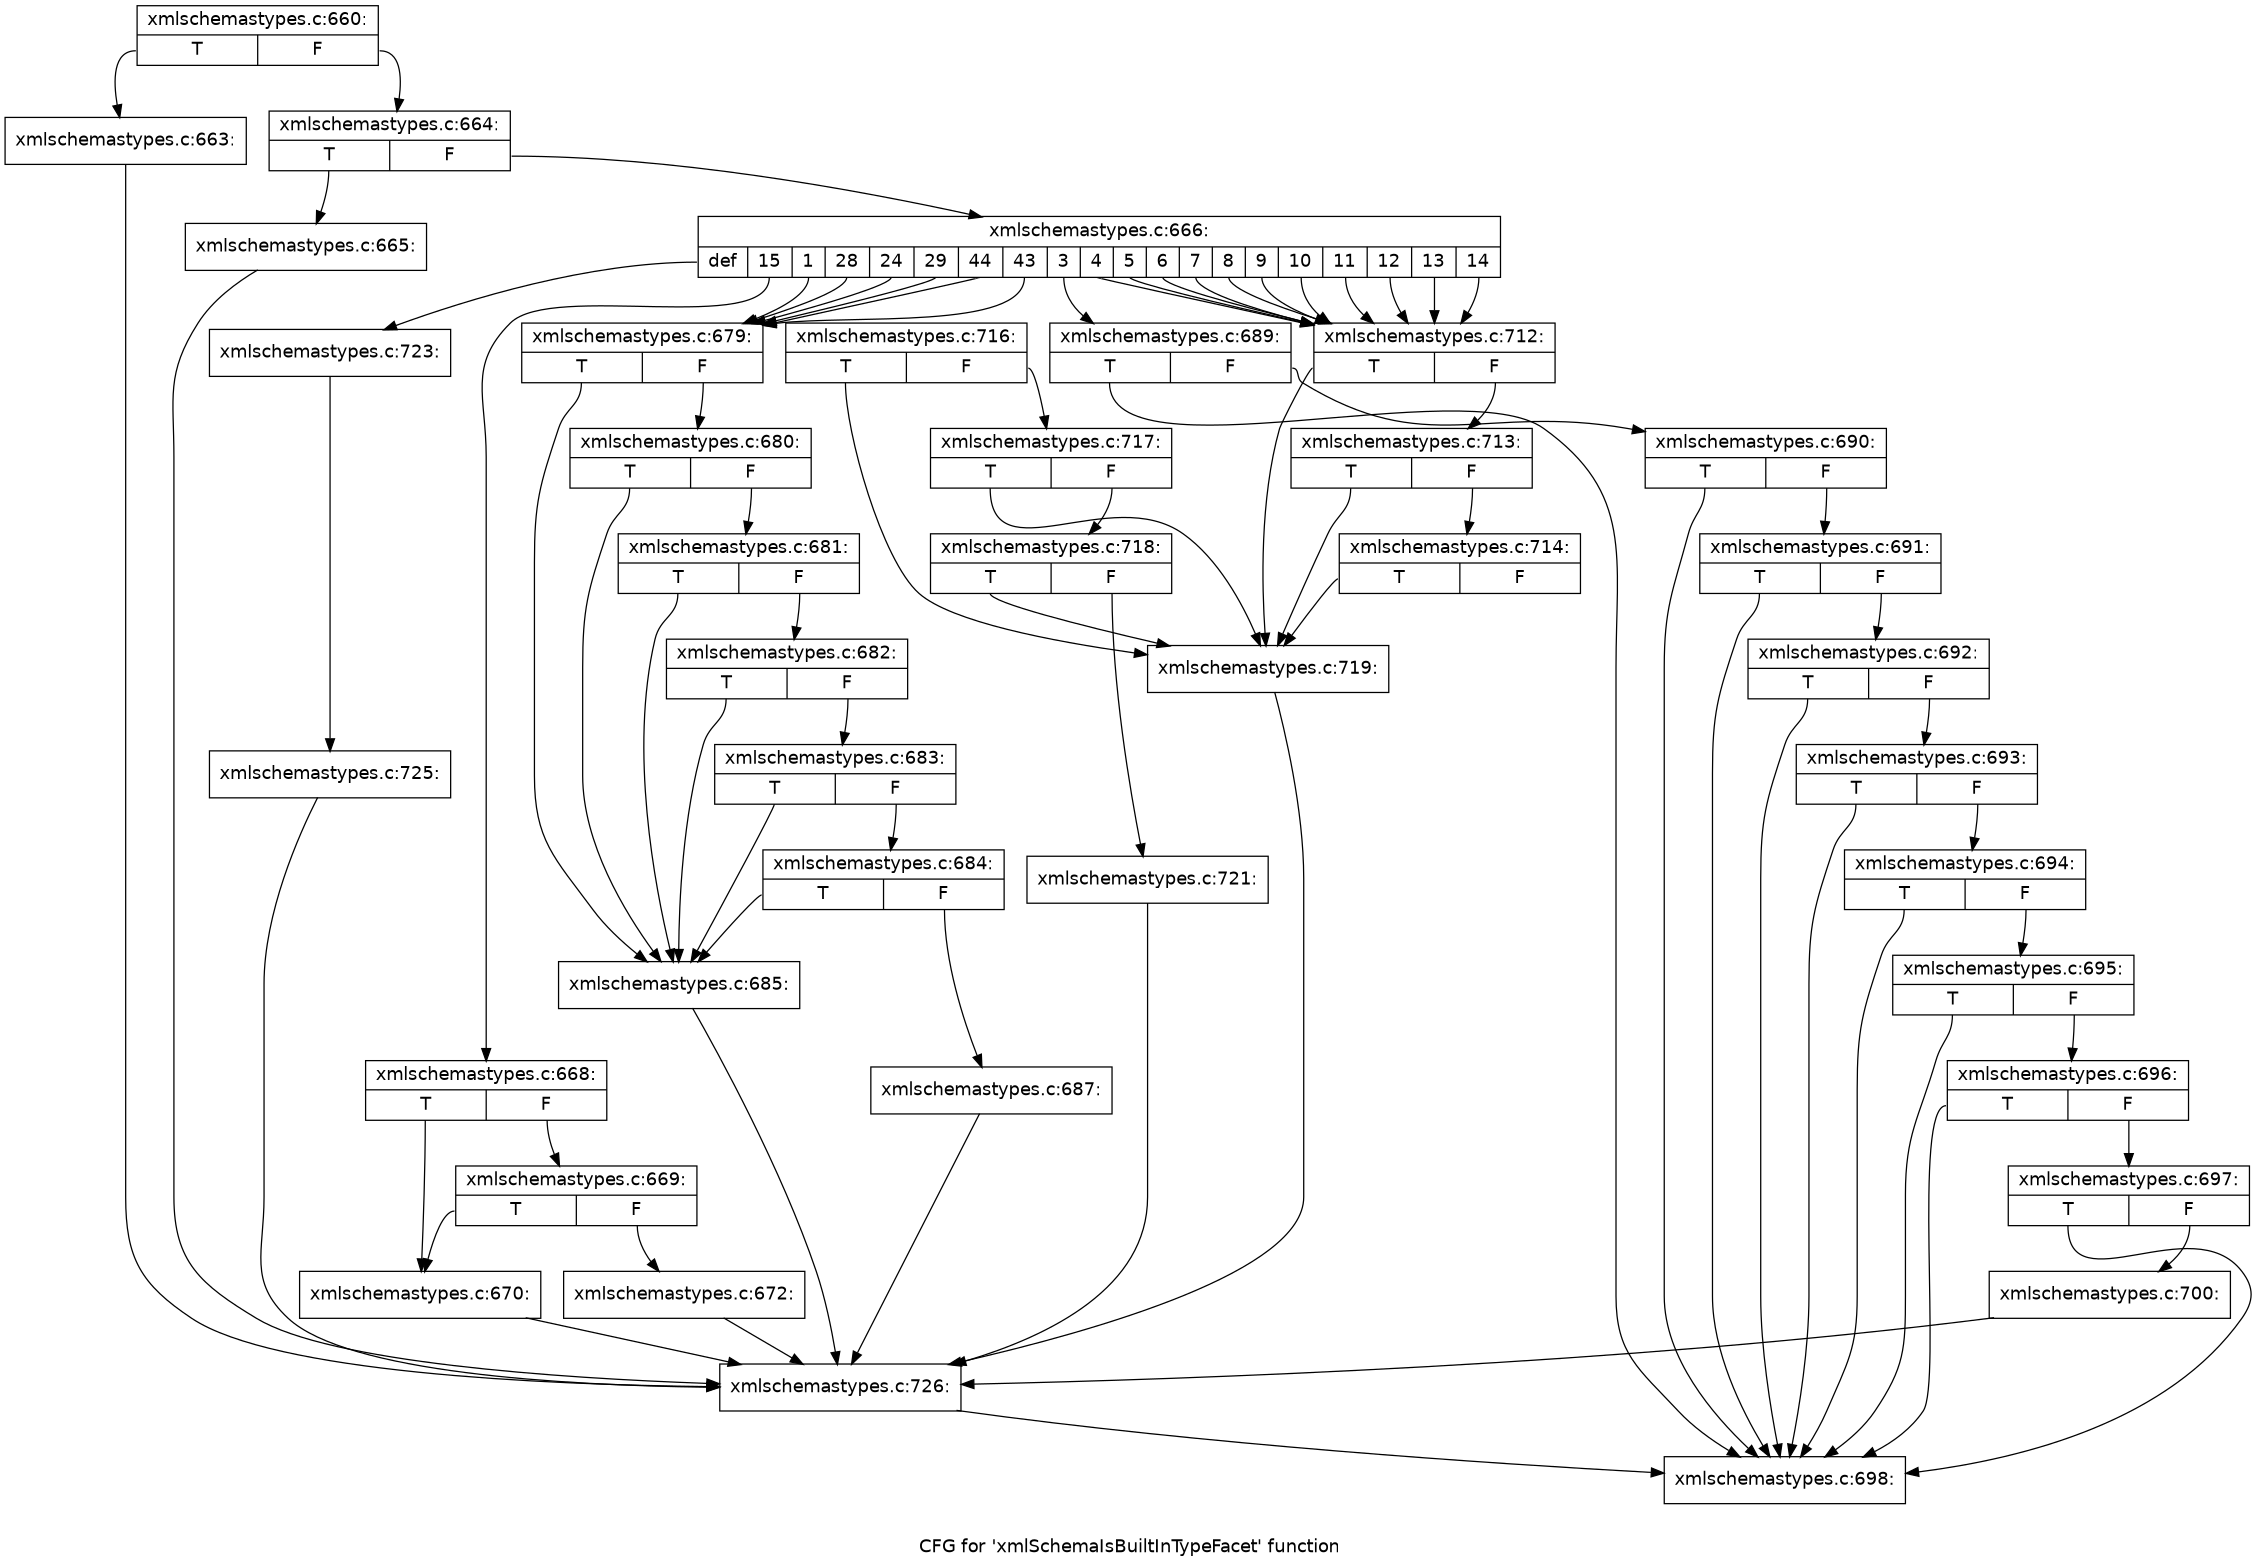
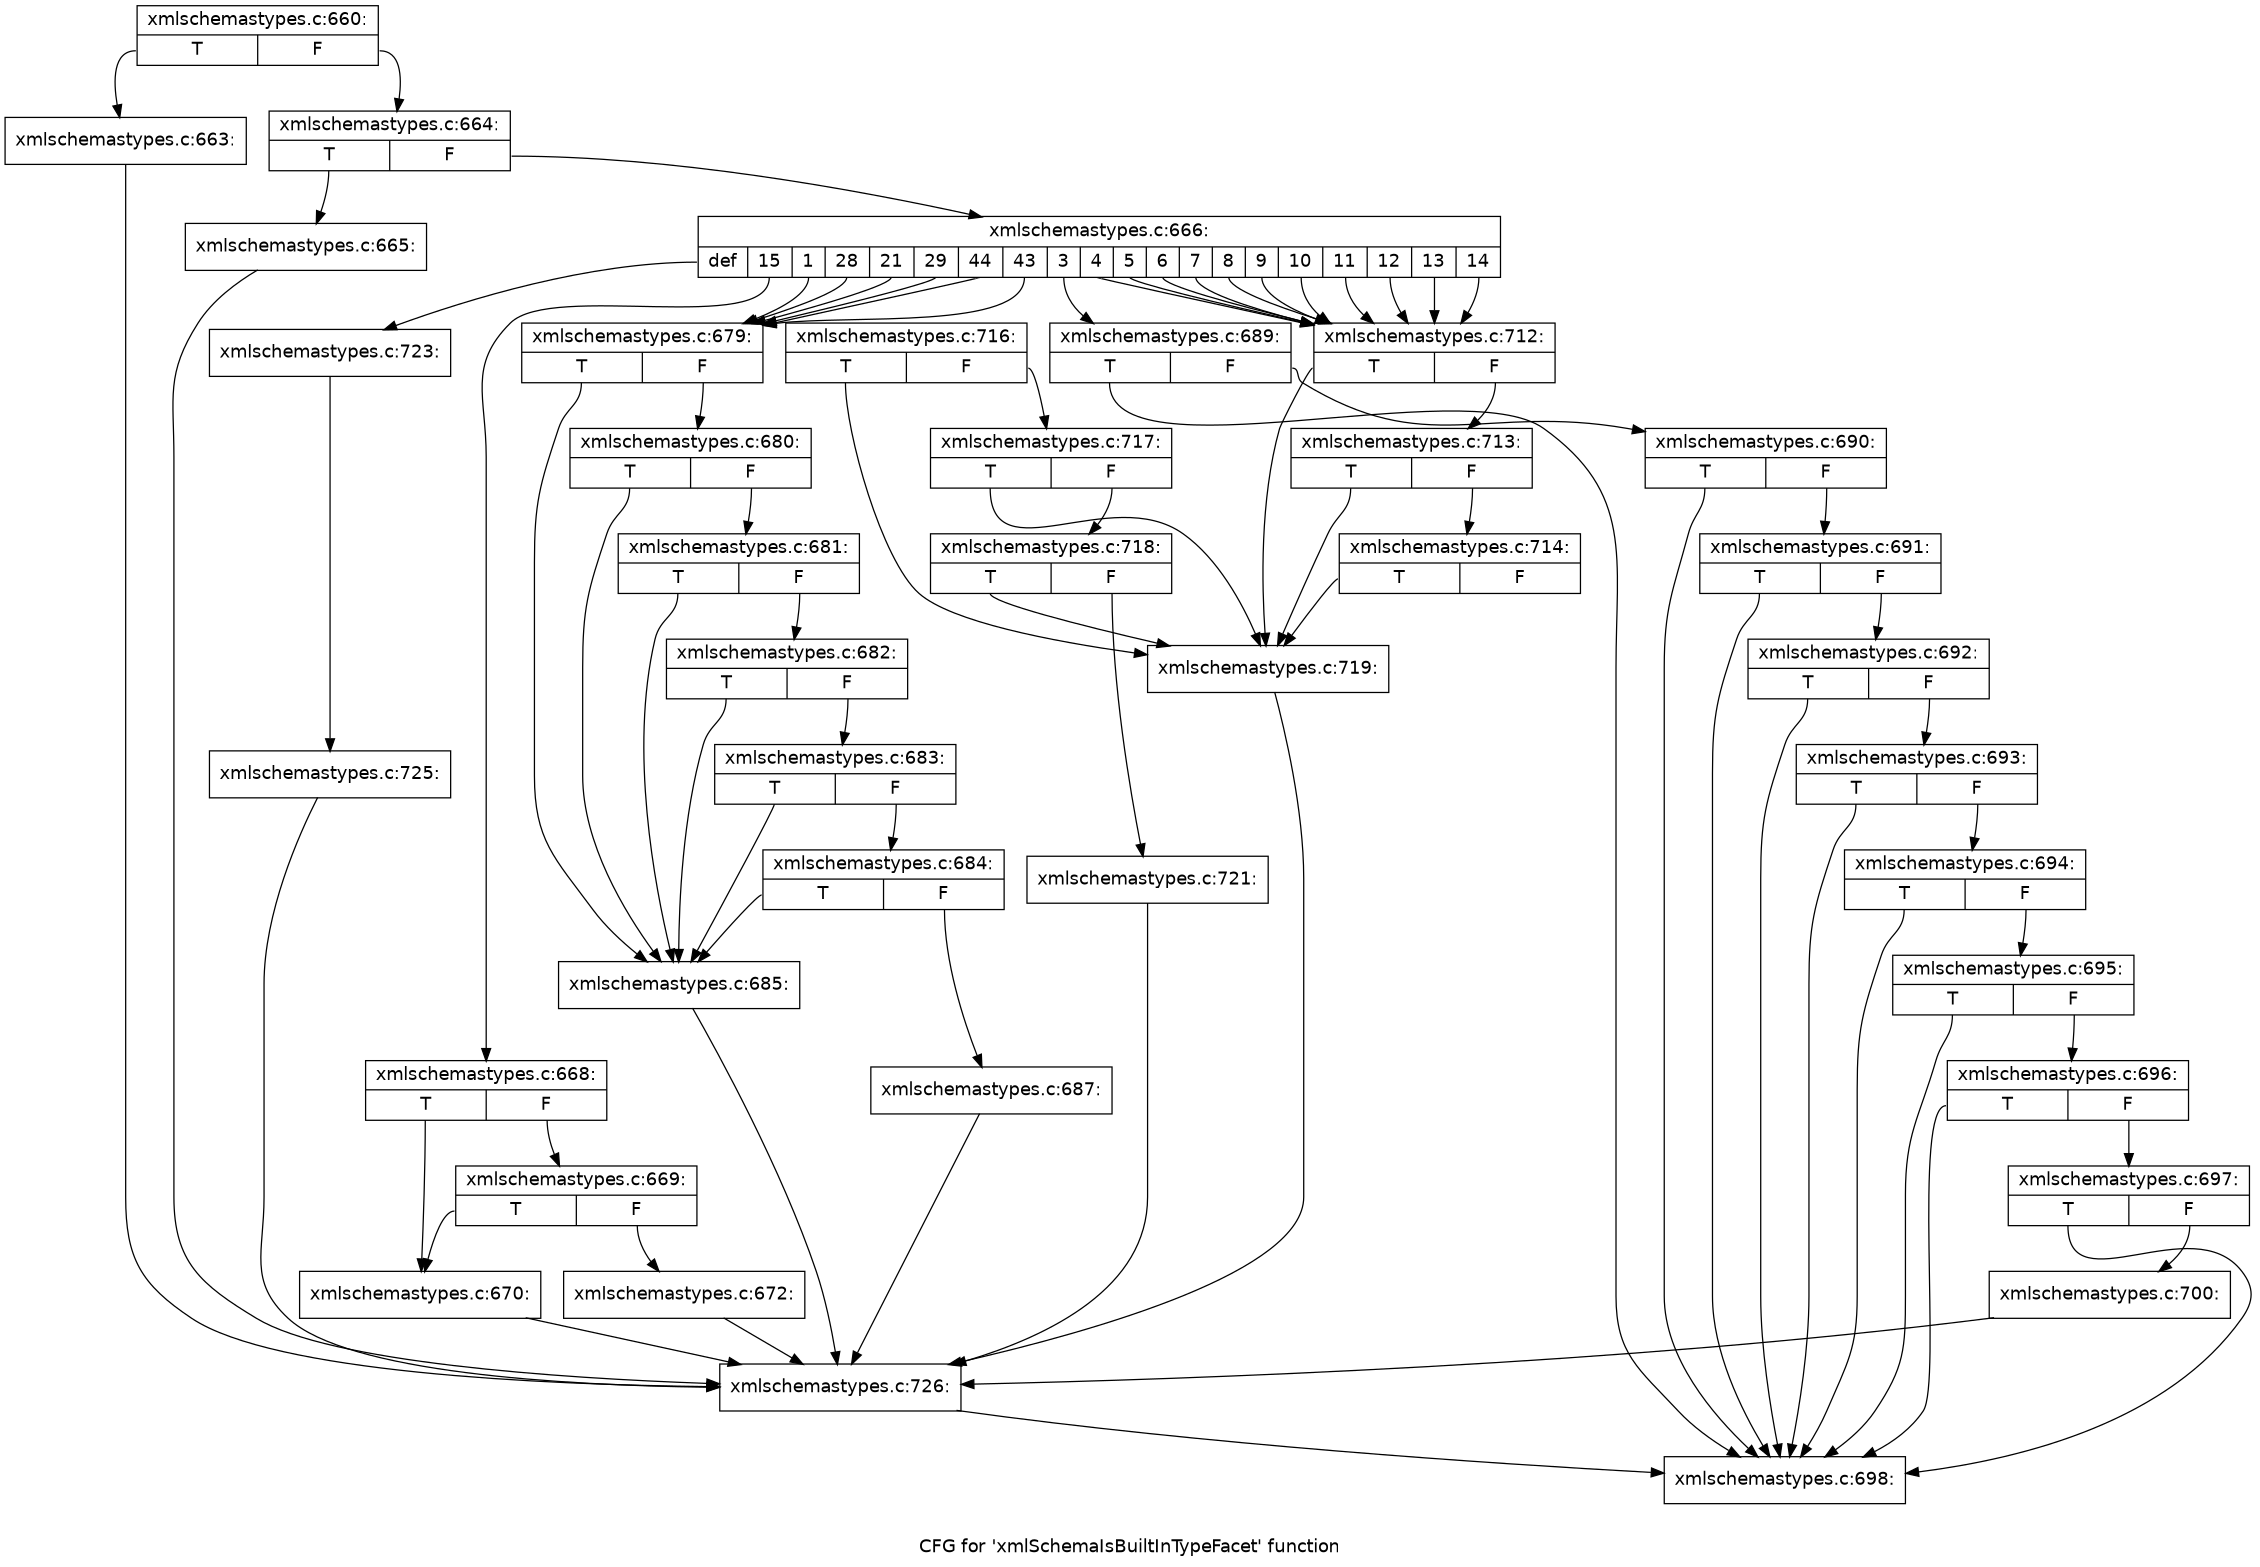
(892, 262) -> (892, 262)
